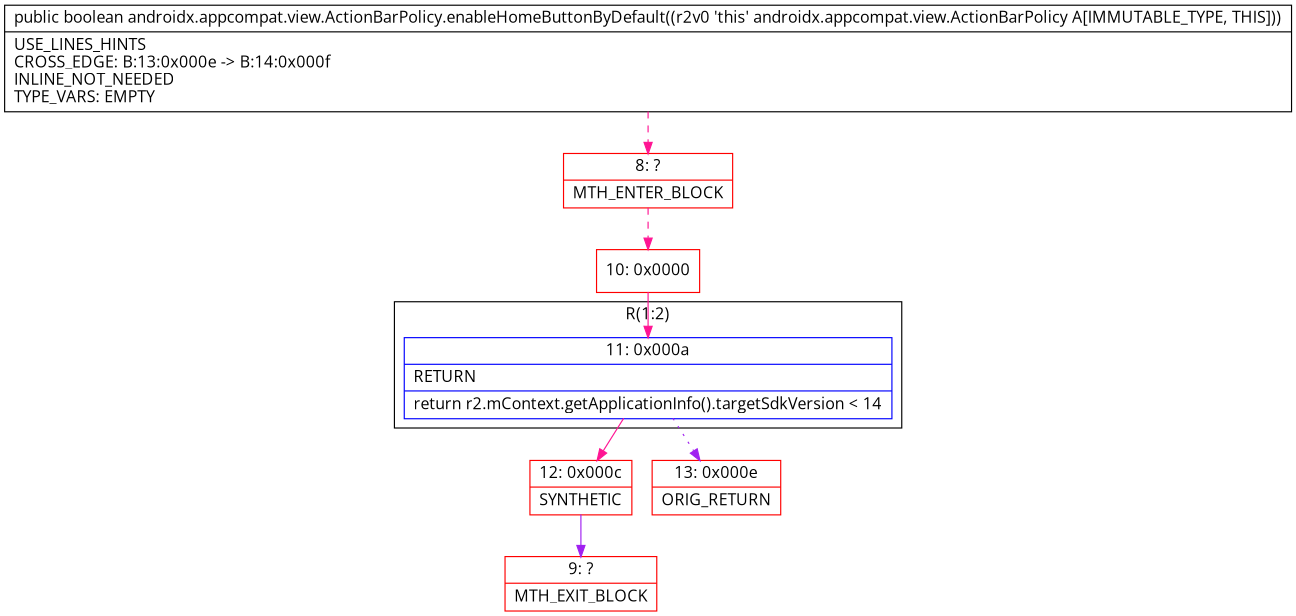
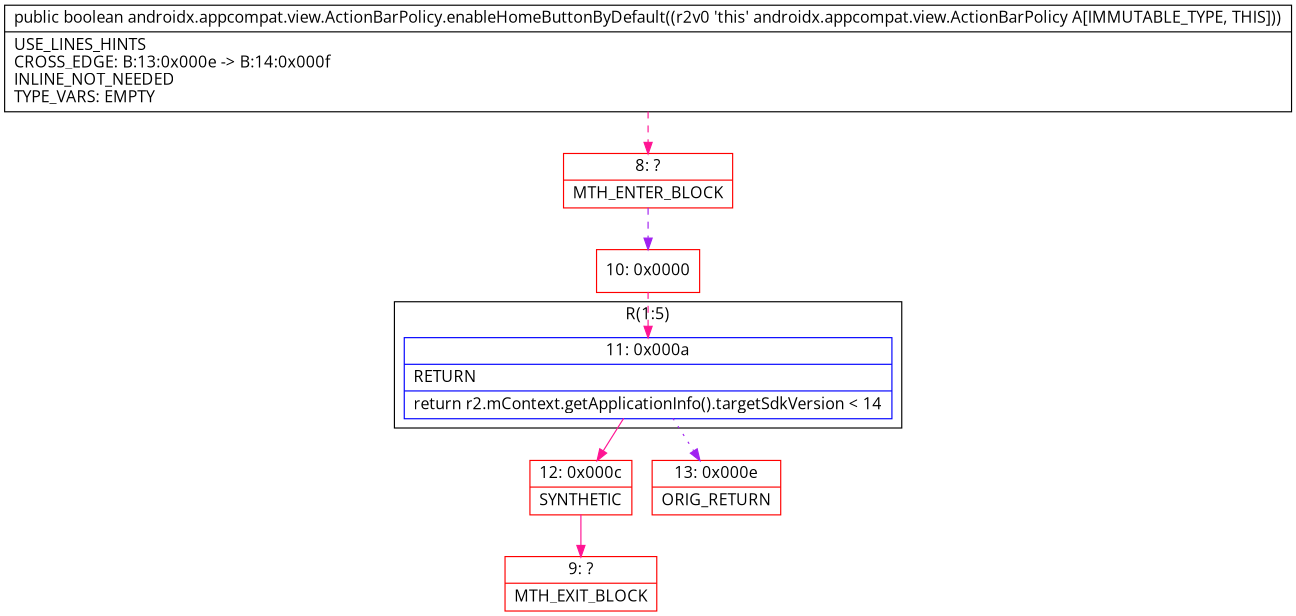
(648, 223) -> (648, 223)
(648, 309) -> (648, 309)
(648, 315) -> (648, 315)
(581, 530) -> (581, 530)
